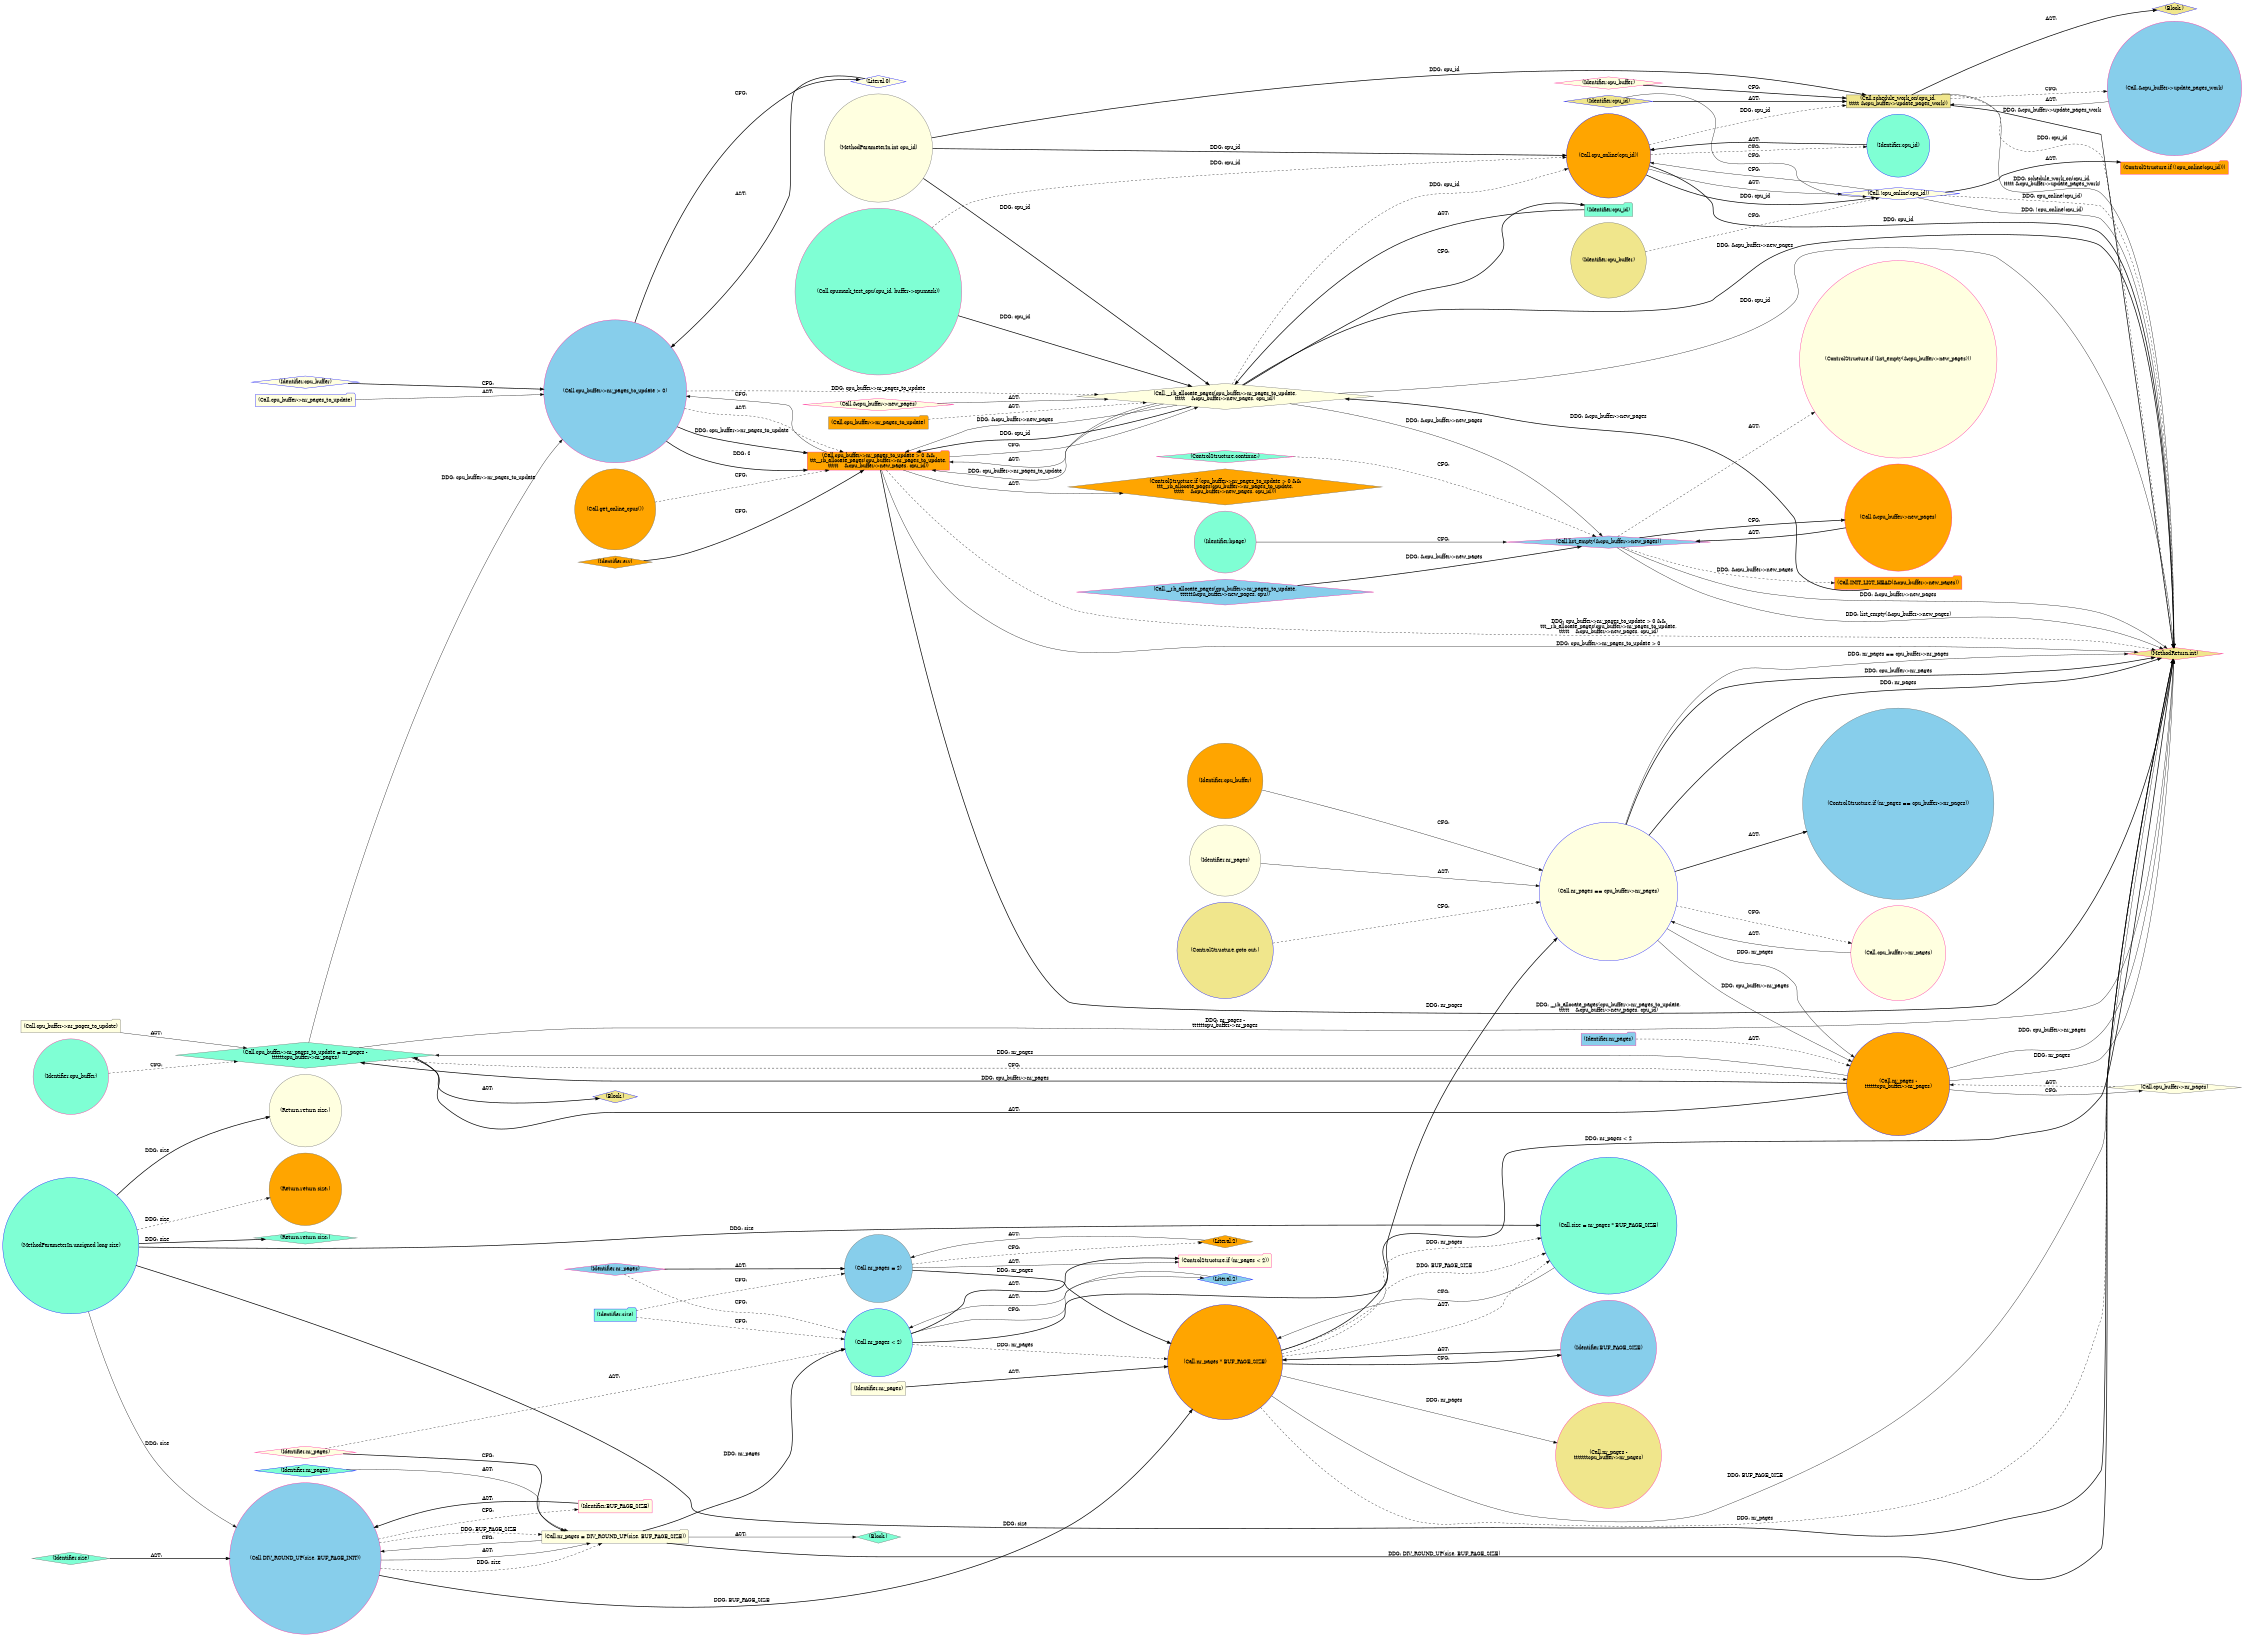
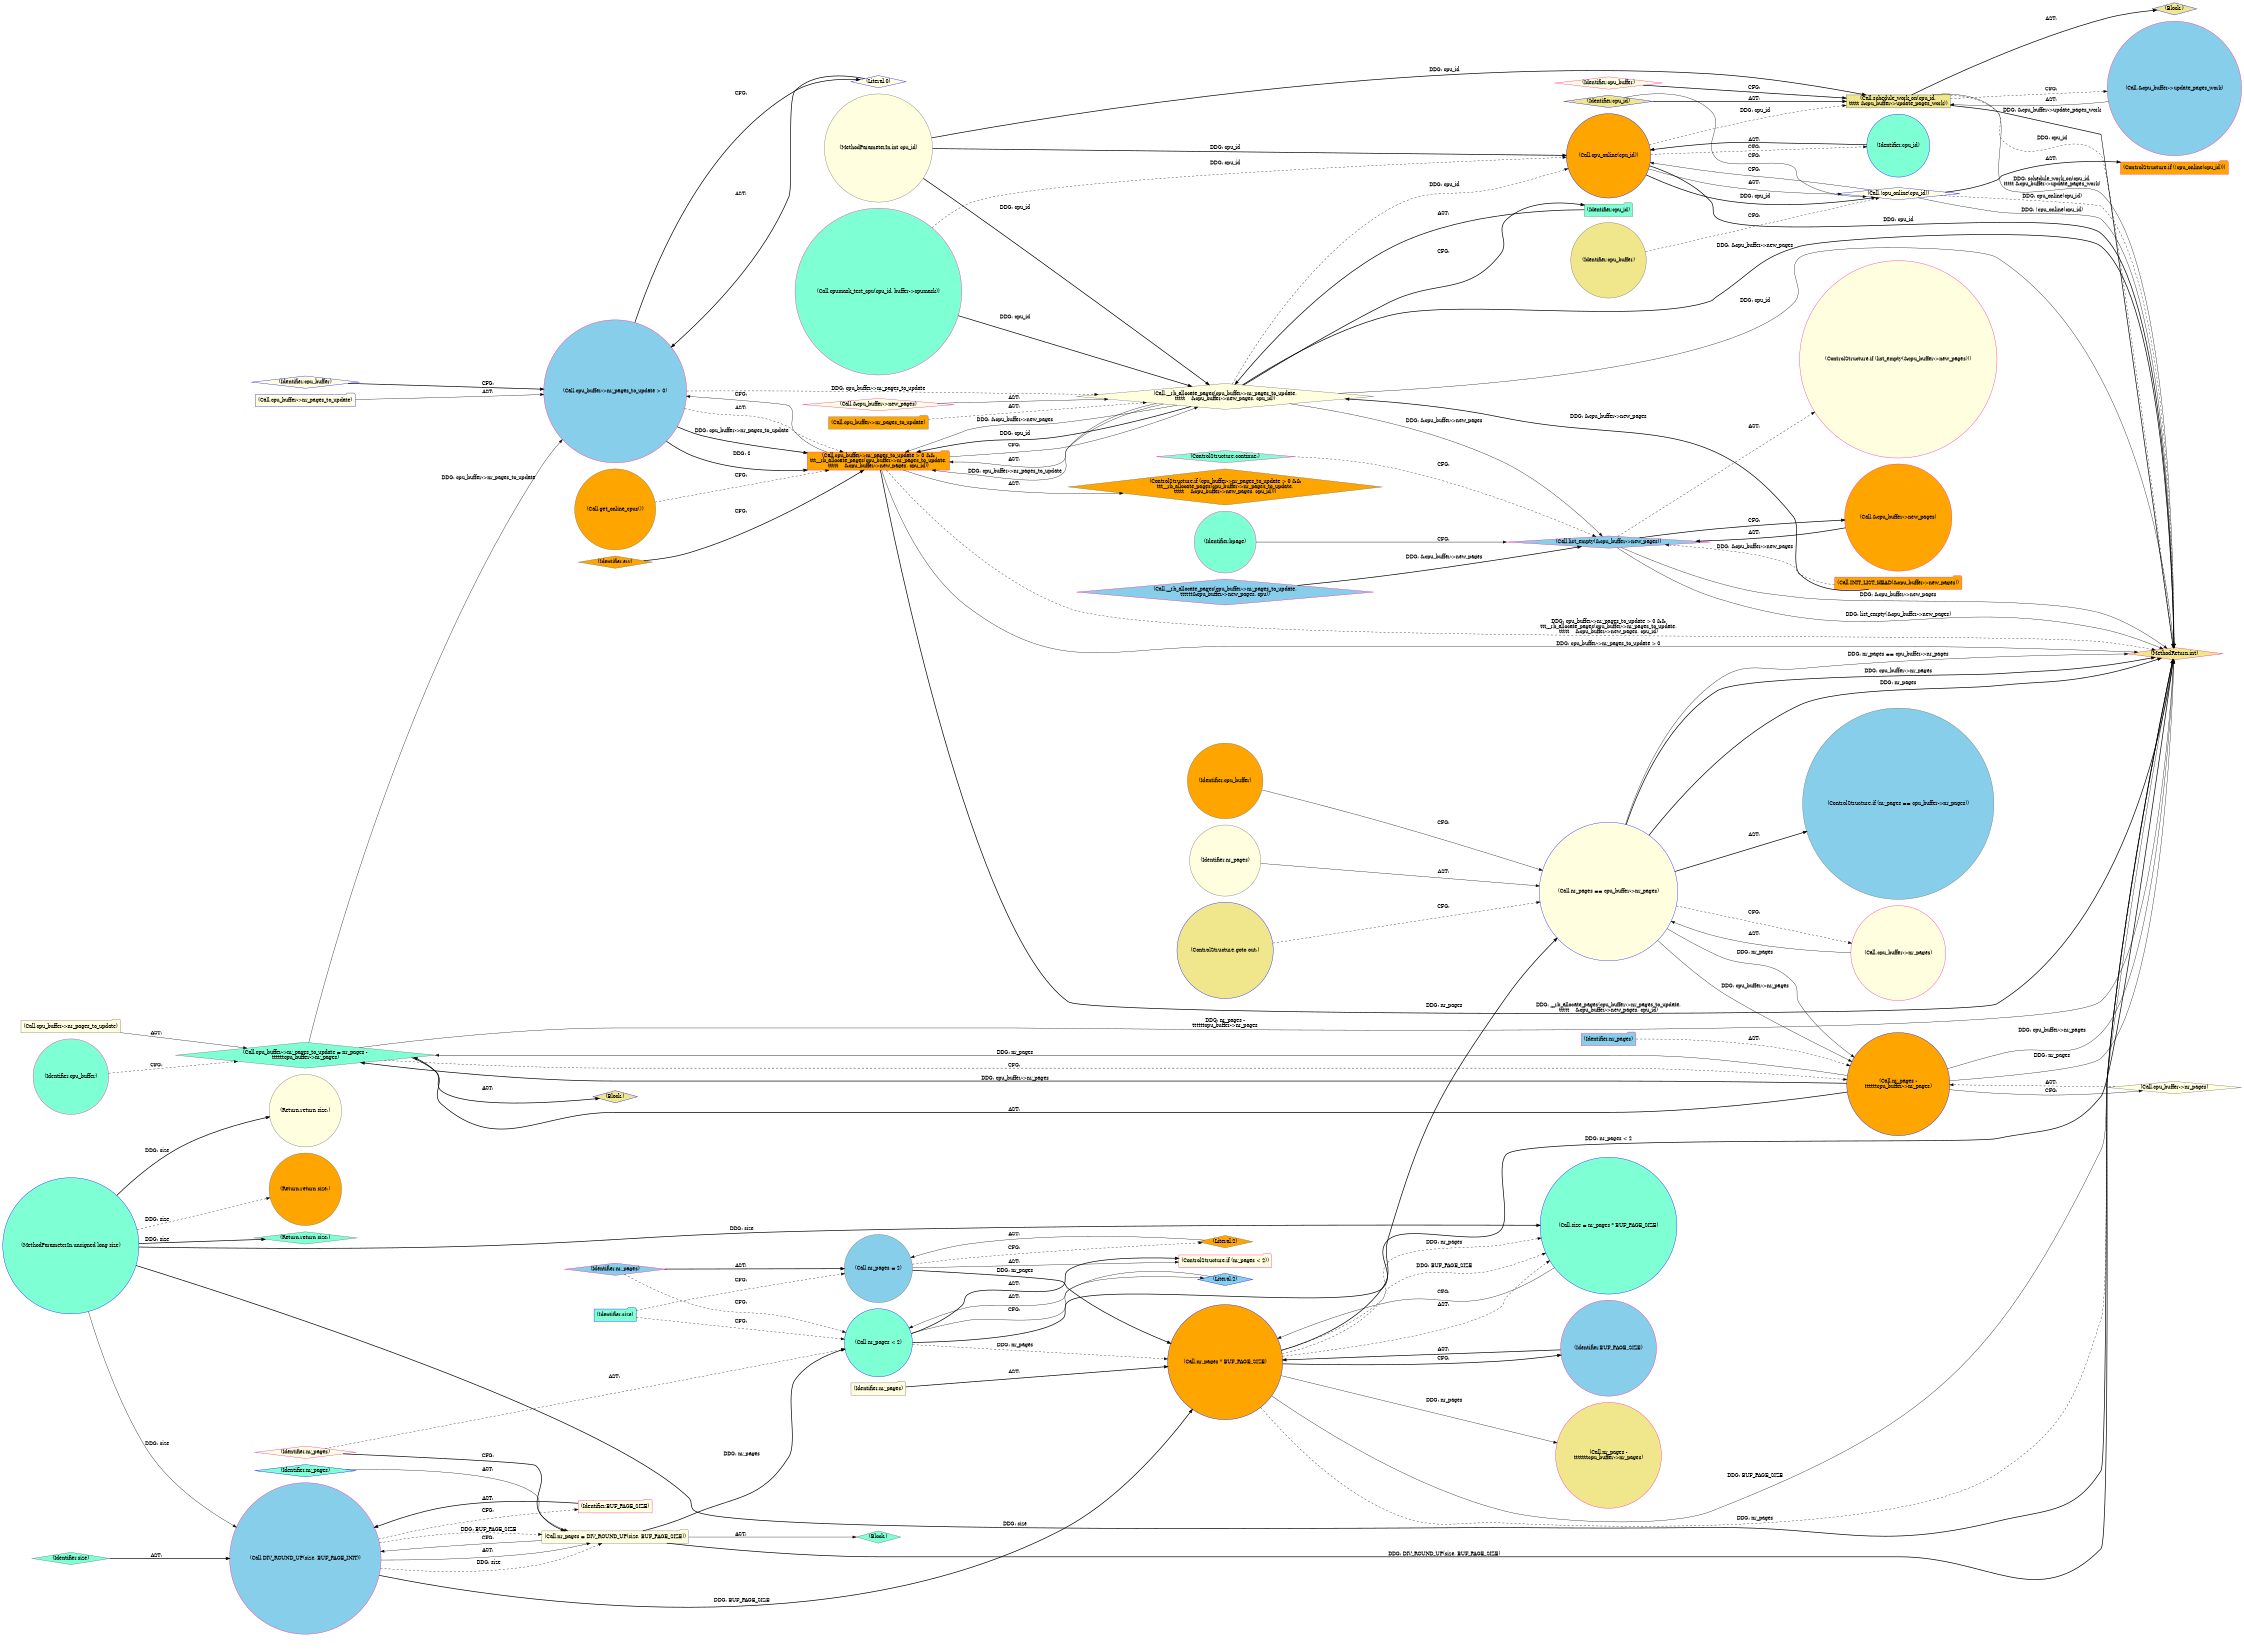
(1726, 574) -> (1755, 555)
